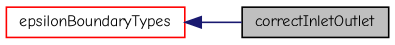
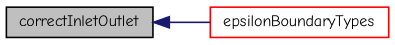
(221, 22) -> (190, 22)
